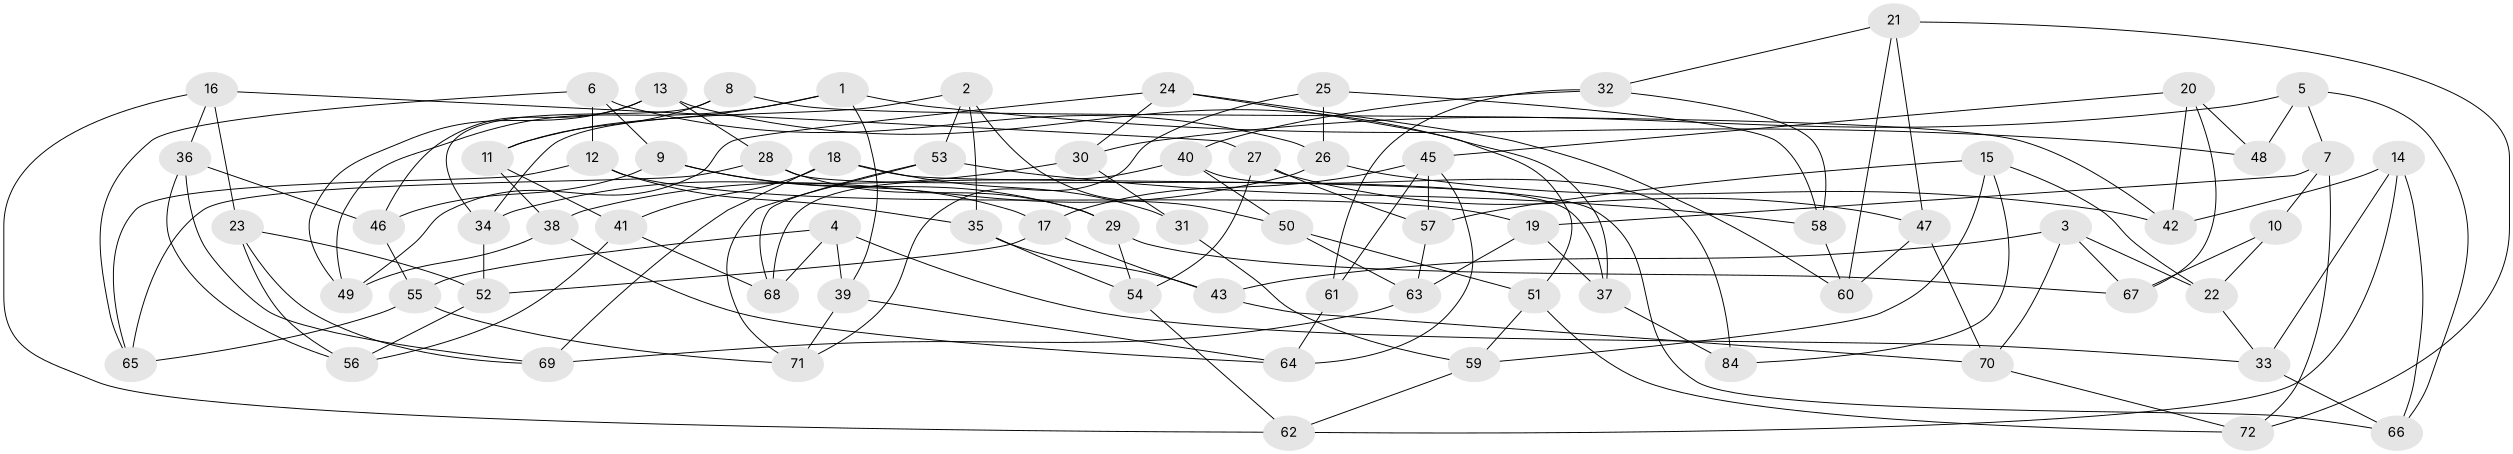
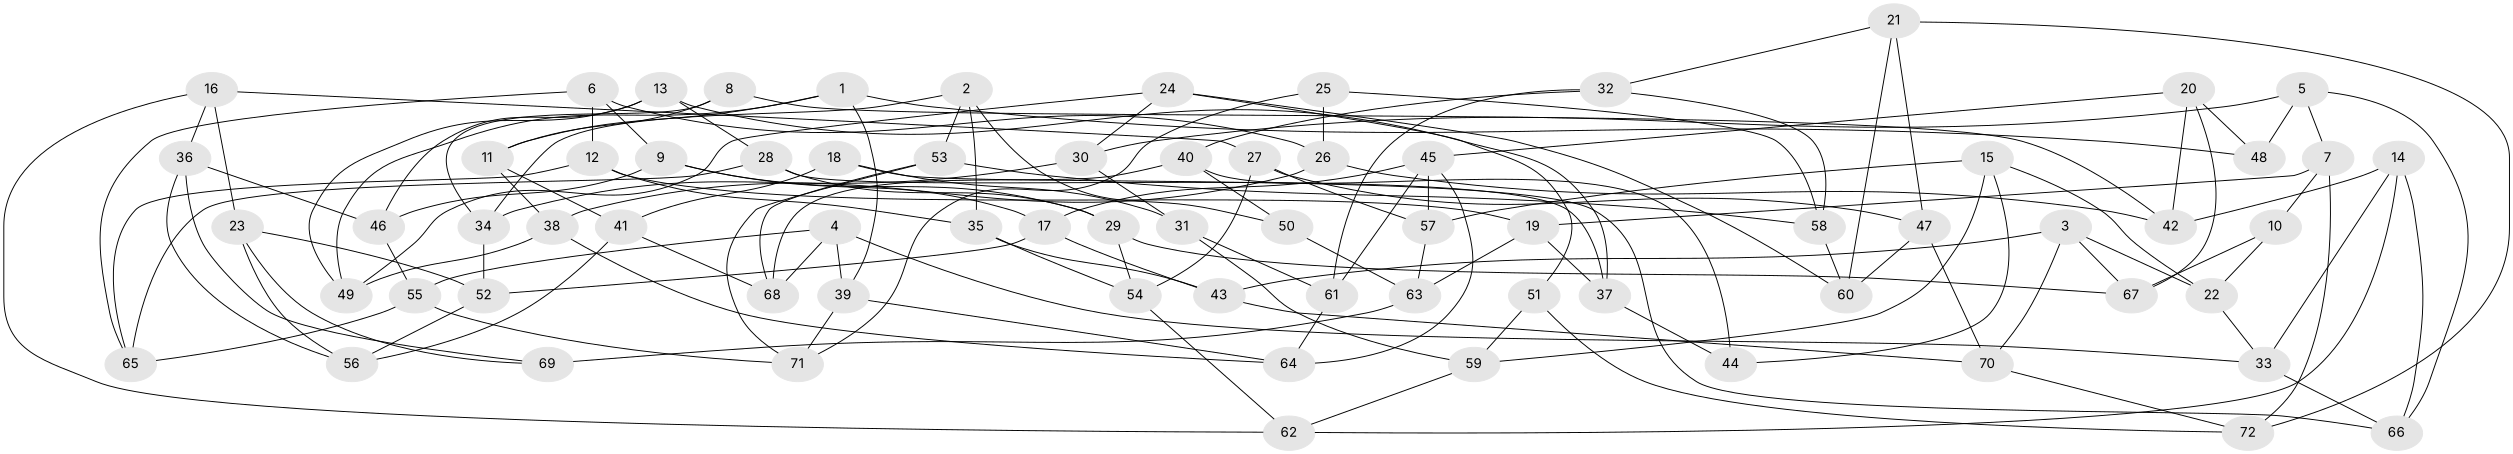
(691, 236) -> none
(1406, 260) -> none
none -> (1271, 267)
(1731, 364) -> (1731, 364)
